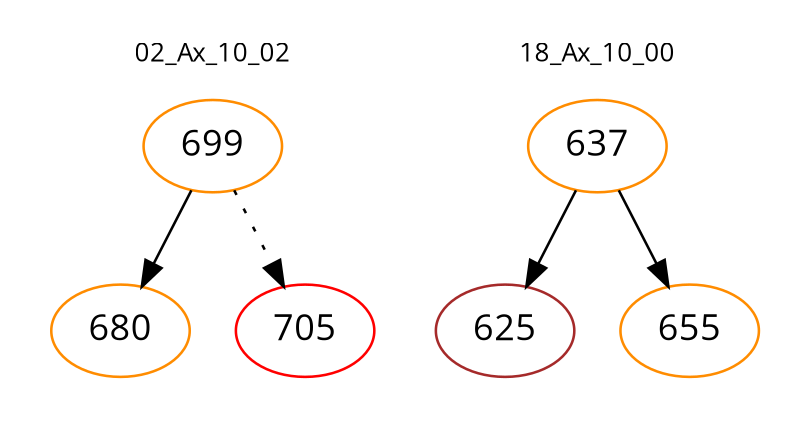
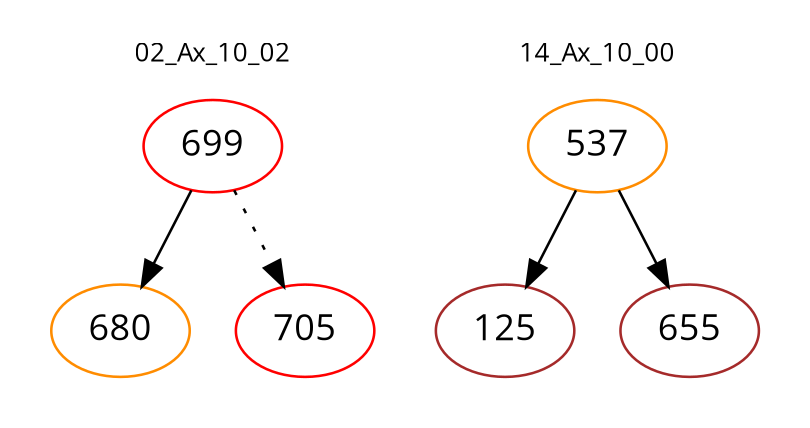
(597, 55) -> (597, 55)
(213, 146) -> (213, 146)
(597, 146) -> (597, 146)
(505, 331) -> (505, 331)
(690, 331) -> (690, 331)
